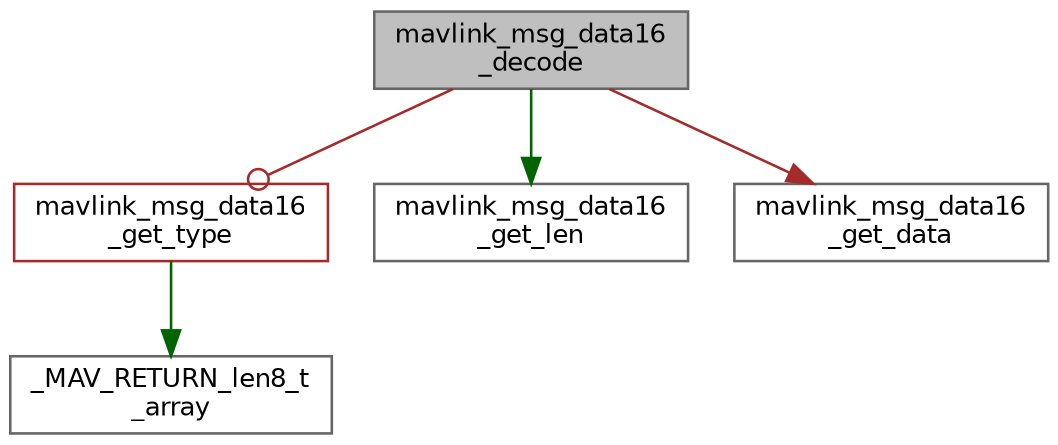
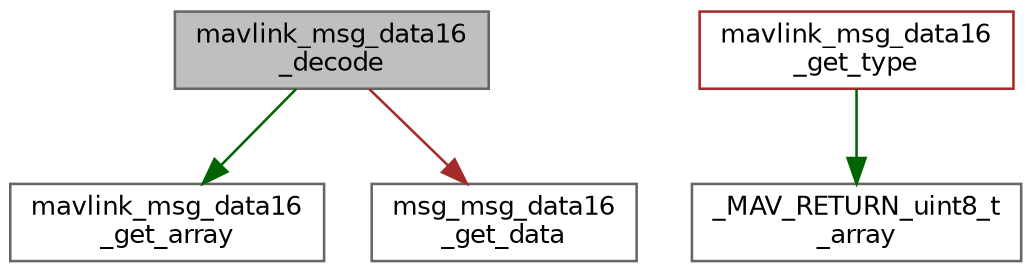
(361, 132) -> none
(531, 222) -> (167, 222)
(891, 222) -> (504, 222)
(171, 395) -> (857, 222)
